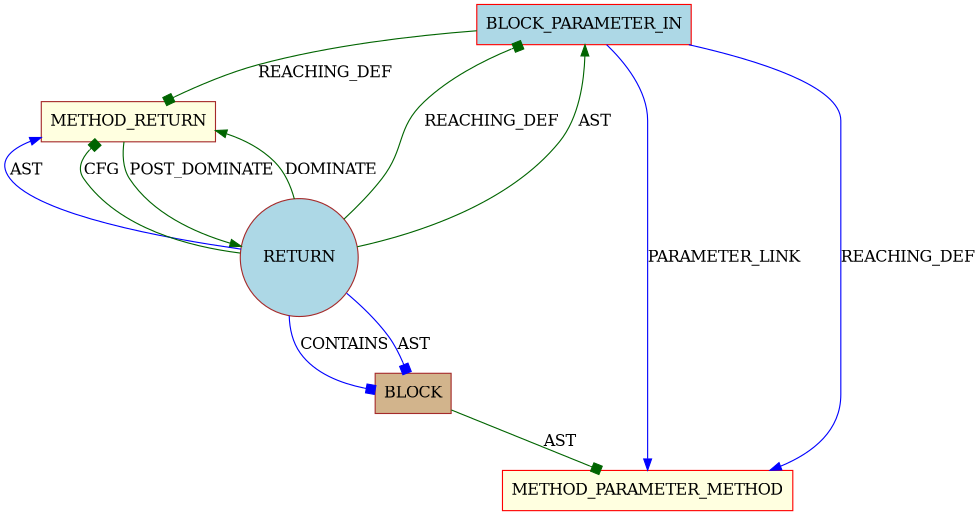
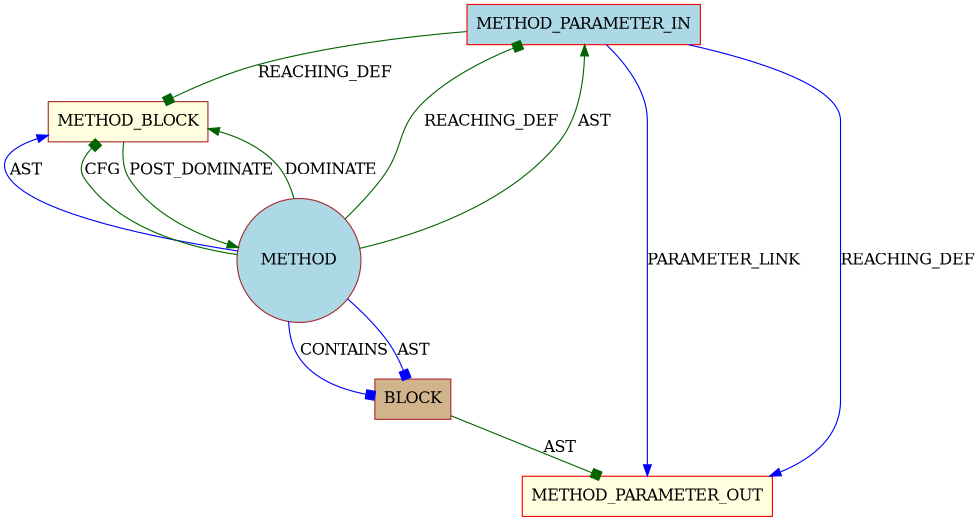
(584, 25) -> (584, 25)
(128, 122) -> (128, 122)
(299, 258) -> (299, 260)
(648, 491) -> (647, 496)
